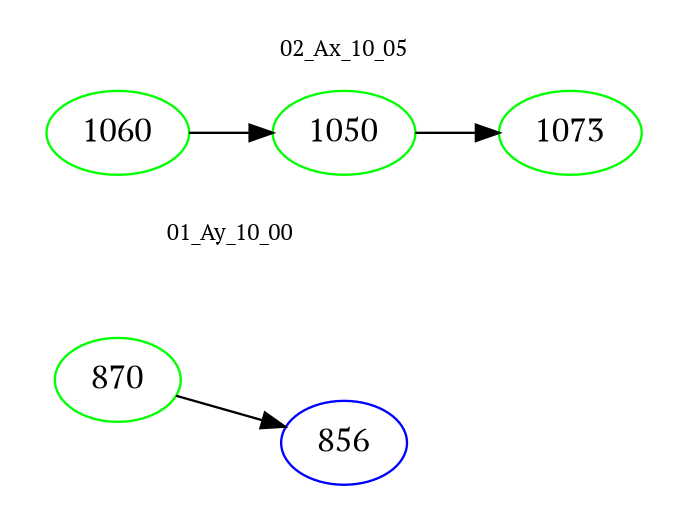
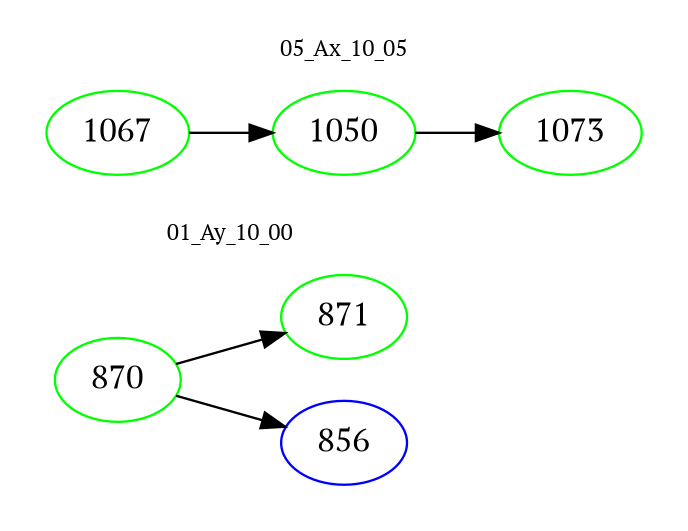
(344, 50) -> (344, 50)
(118, 133) -> (118, 133)
none -> (344, 317)
